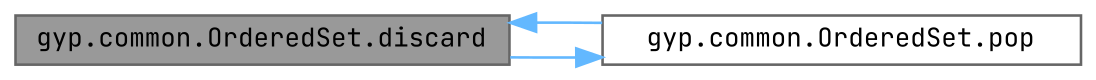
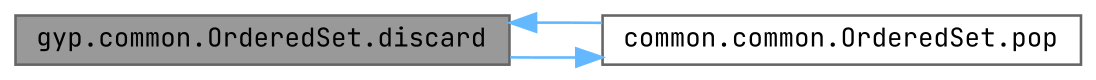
(842, 40) -> (842, 40)
